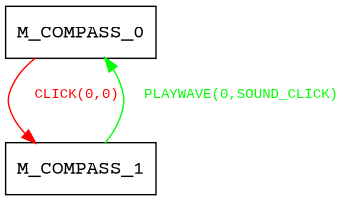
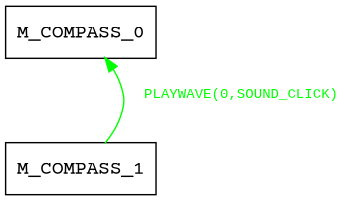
(9, 93) -> none
